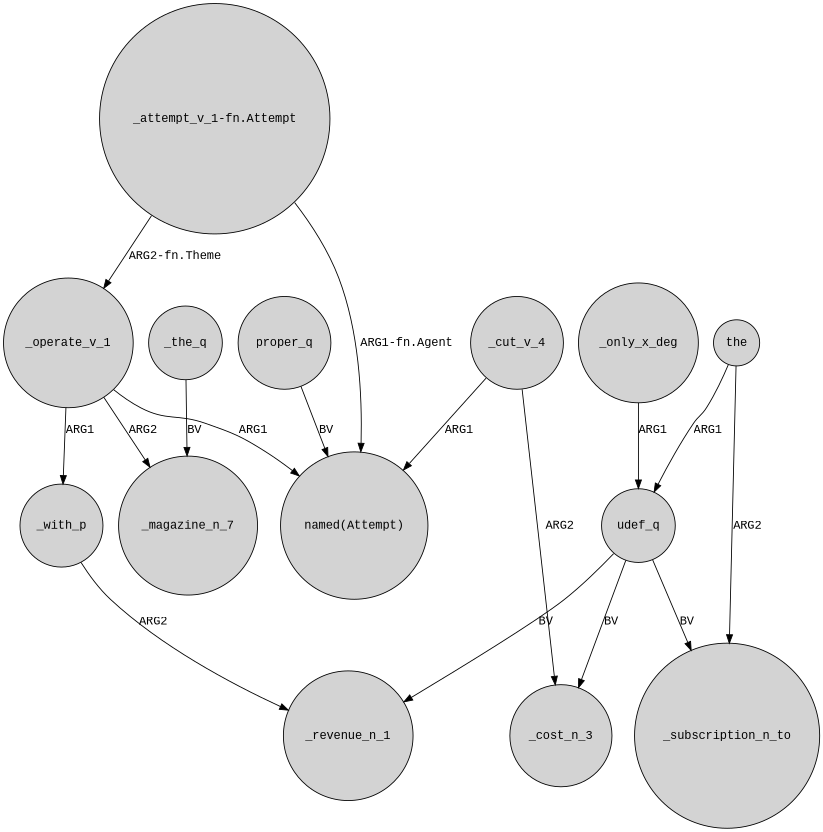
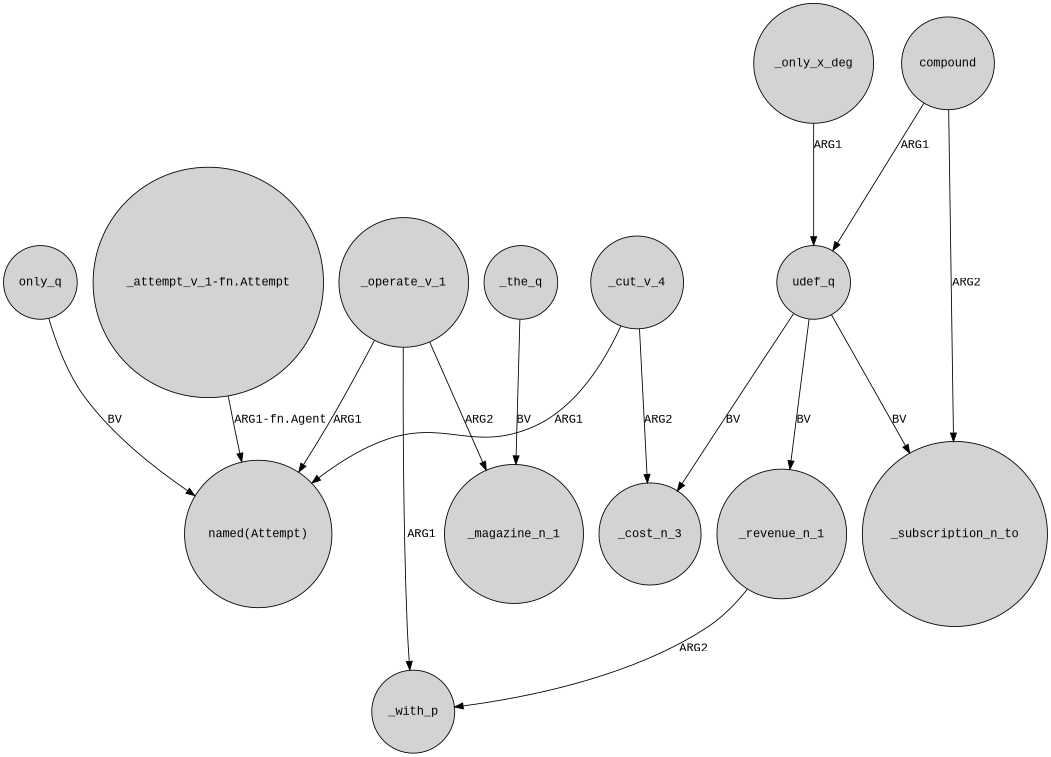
(130, 248) -> none
(285, 343) -> (40, 282)
(737, 343) -> (948, 63)
(188, 526) -> (514, 534)
(171, 647) -> (616, 671)
